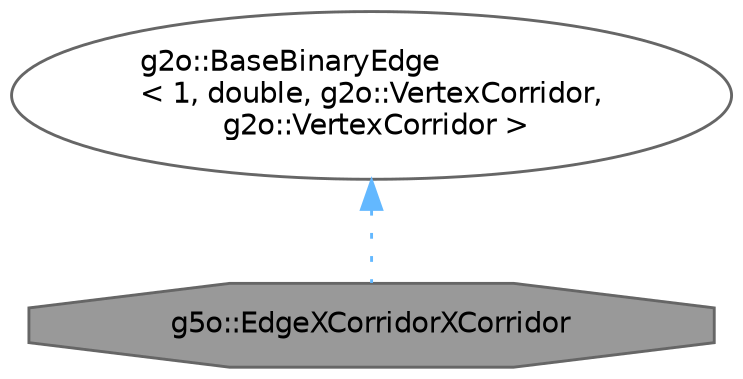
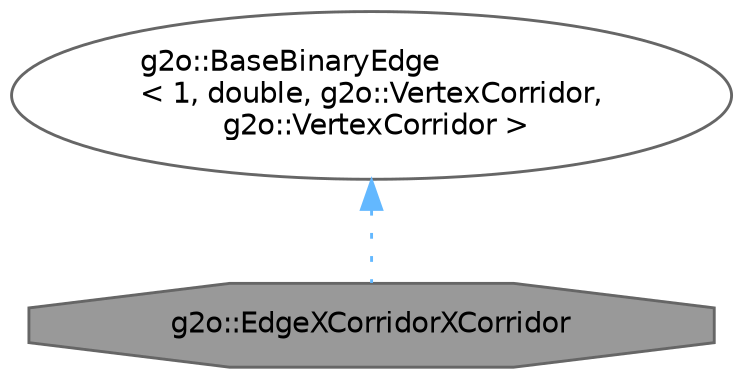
(372, 325) -> (372, 325)
